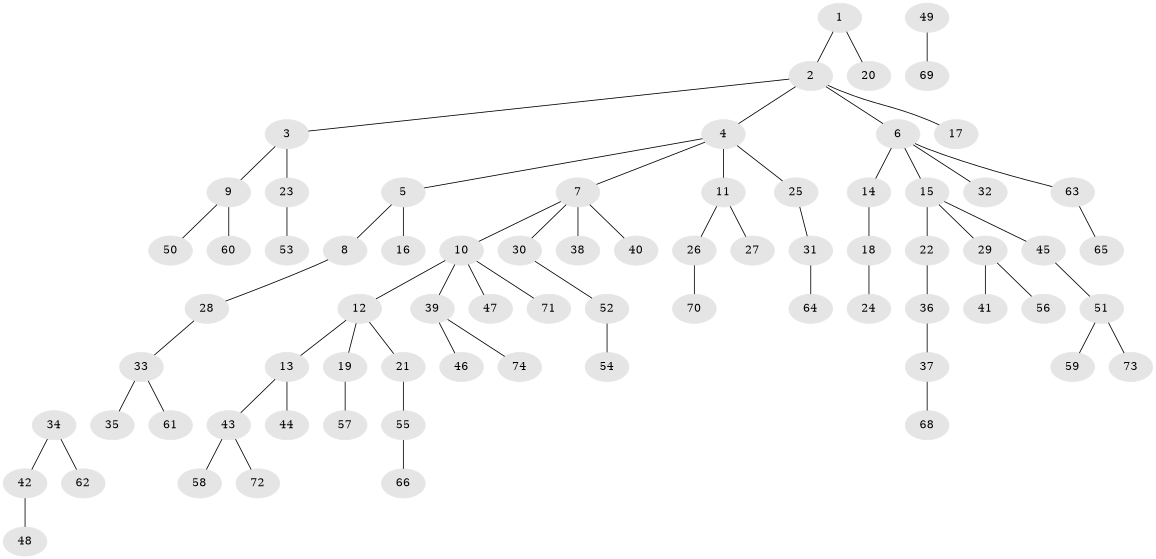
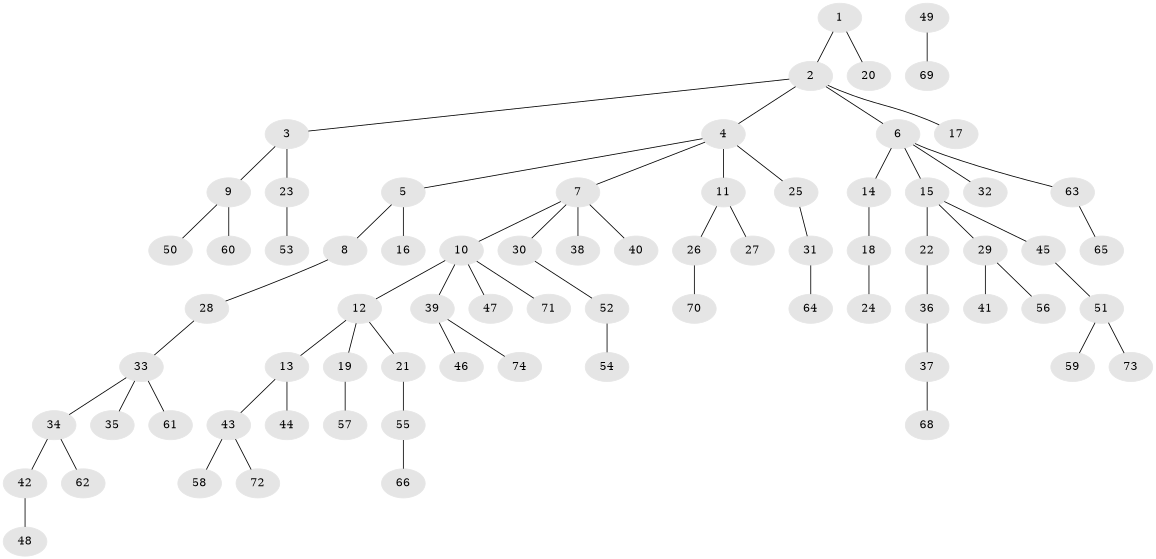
none -> (98, 396)
